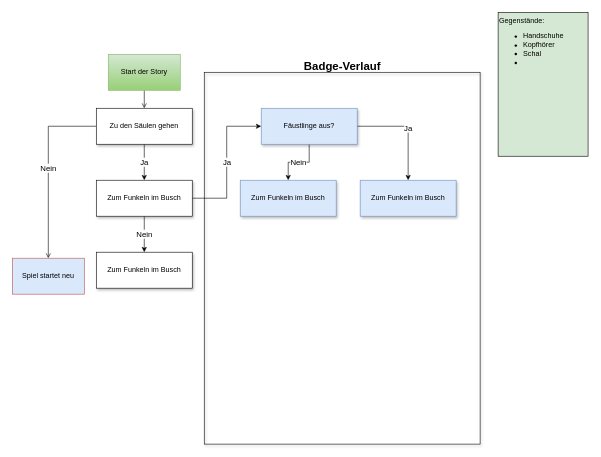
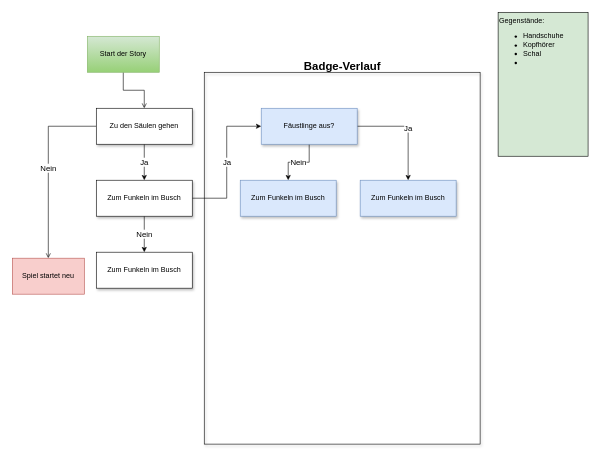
(144, 72) -> (123, 54)
(48, 276) -> (48, 276)
